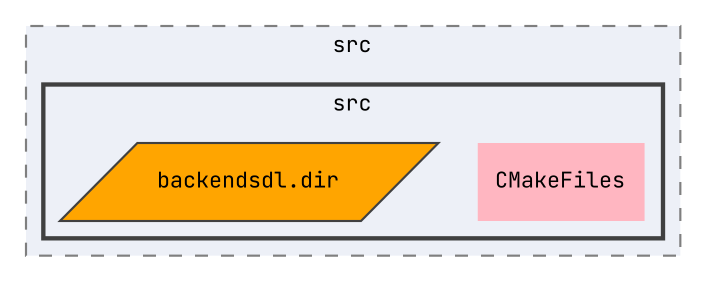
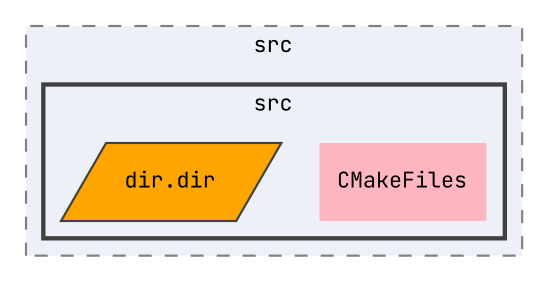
(249, 182) -> (171, 182)
